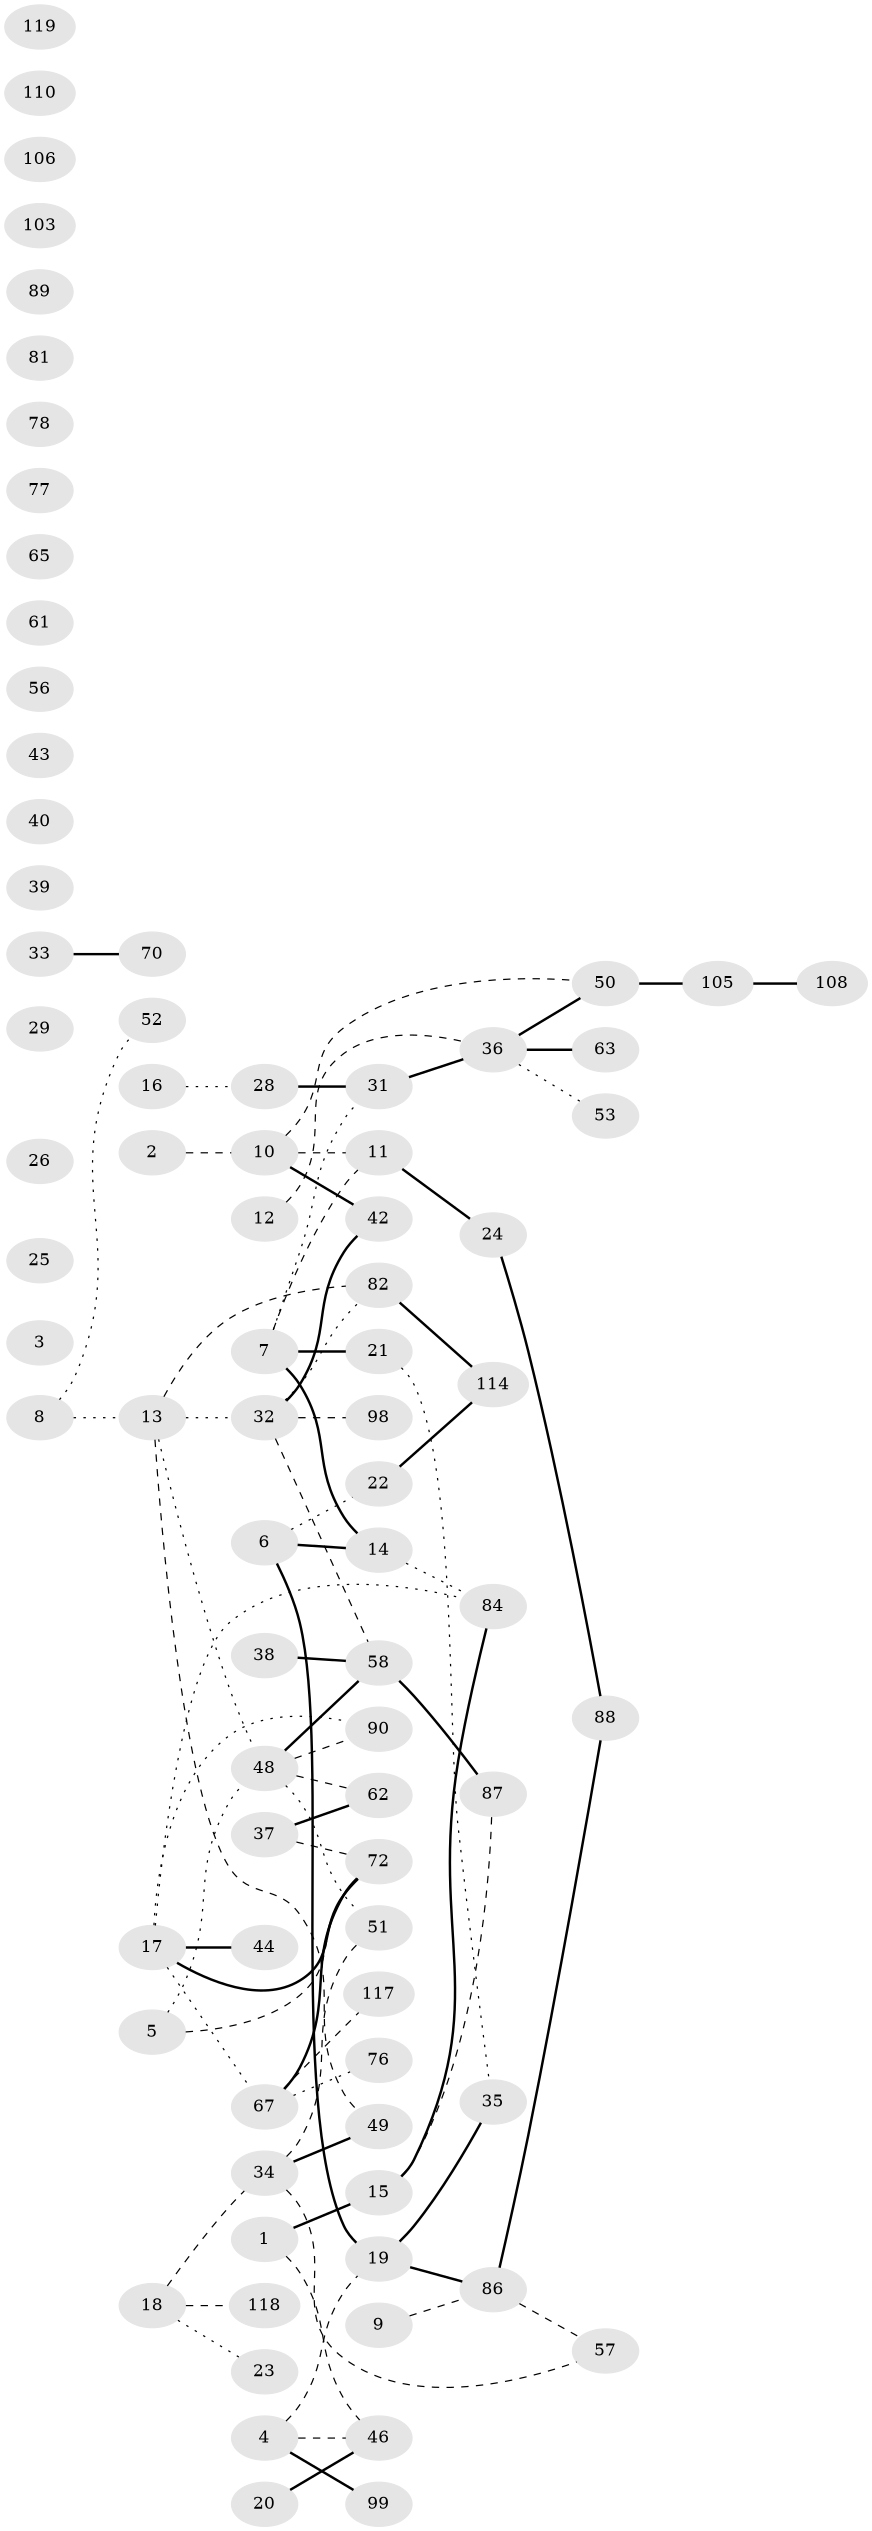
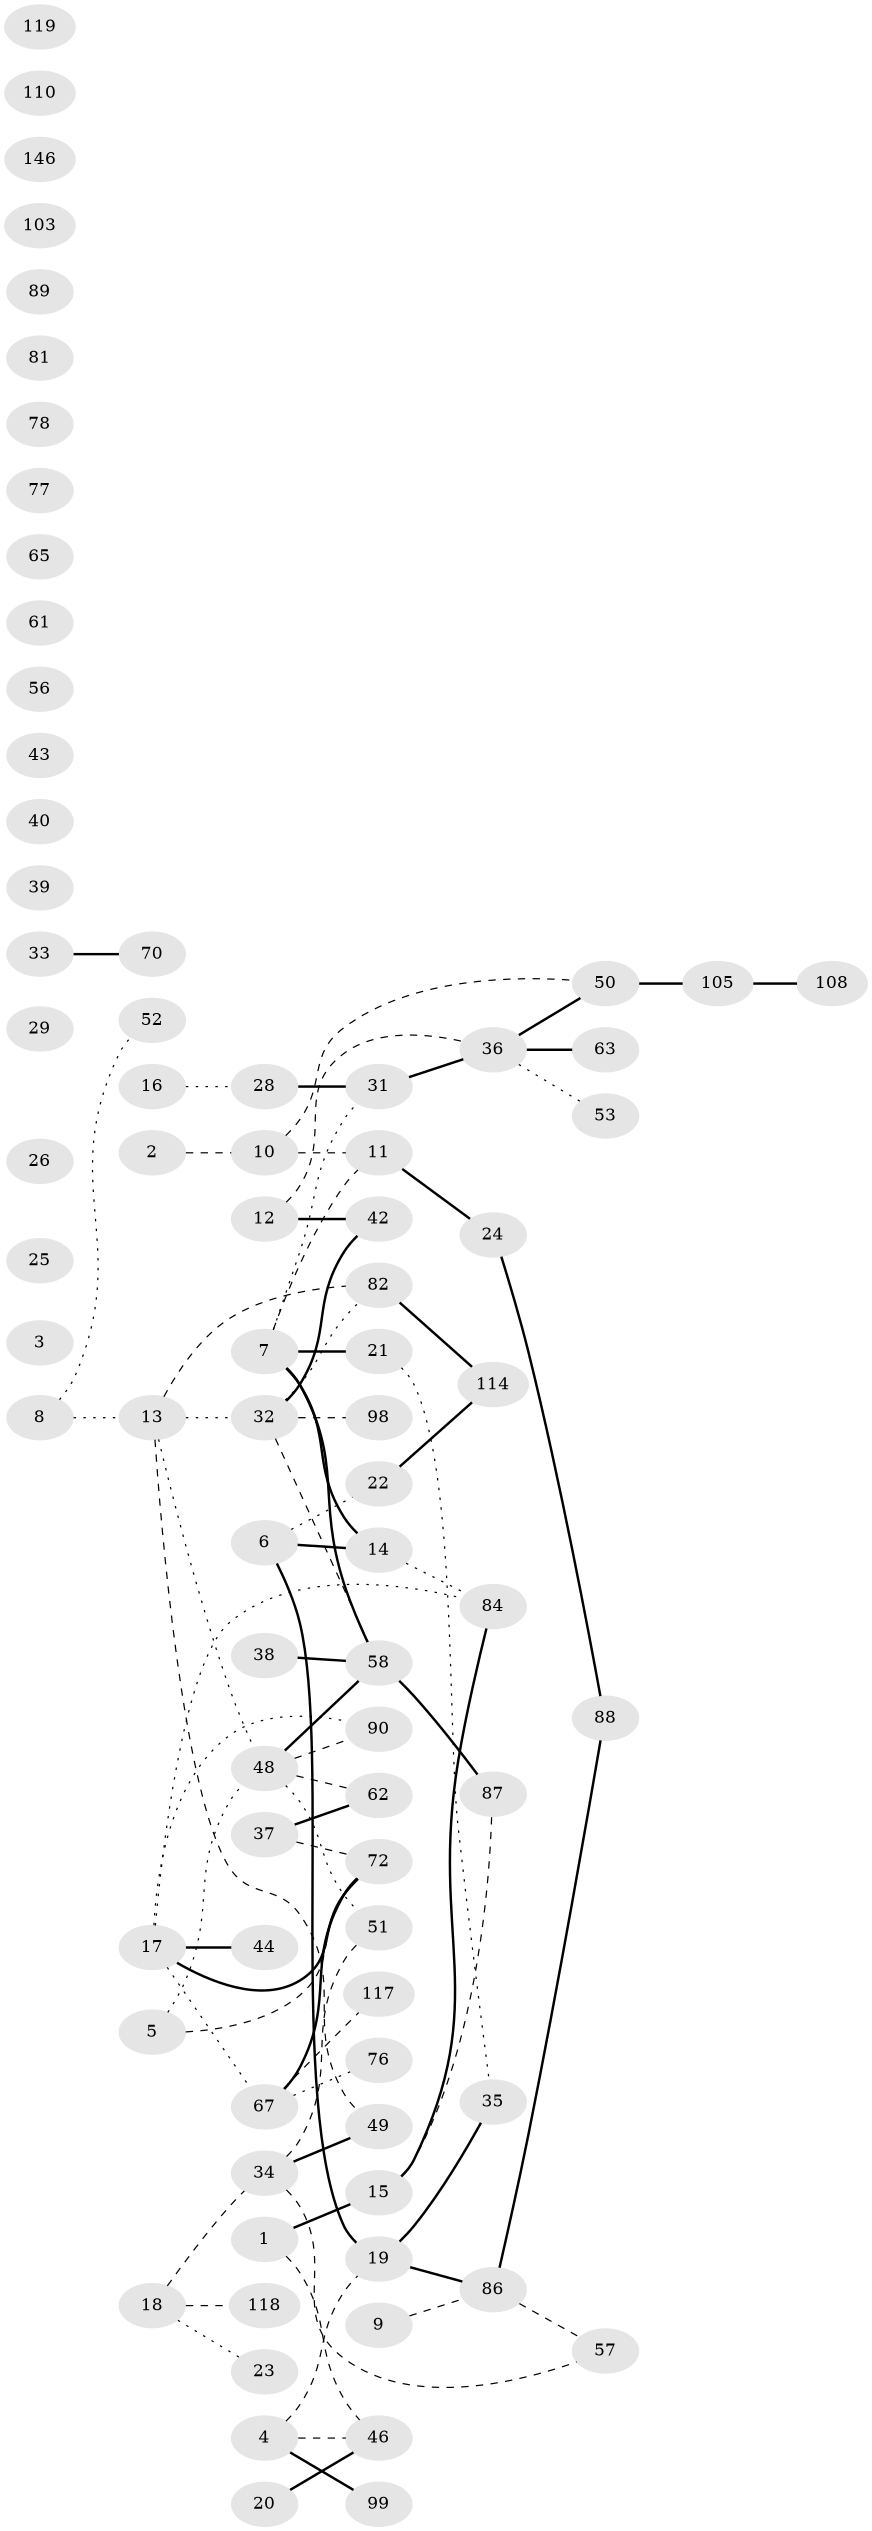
(40, 159) -> (40, 159)
(325, 1188) -> (333, 1219)
none -> (331, 1518)
